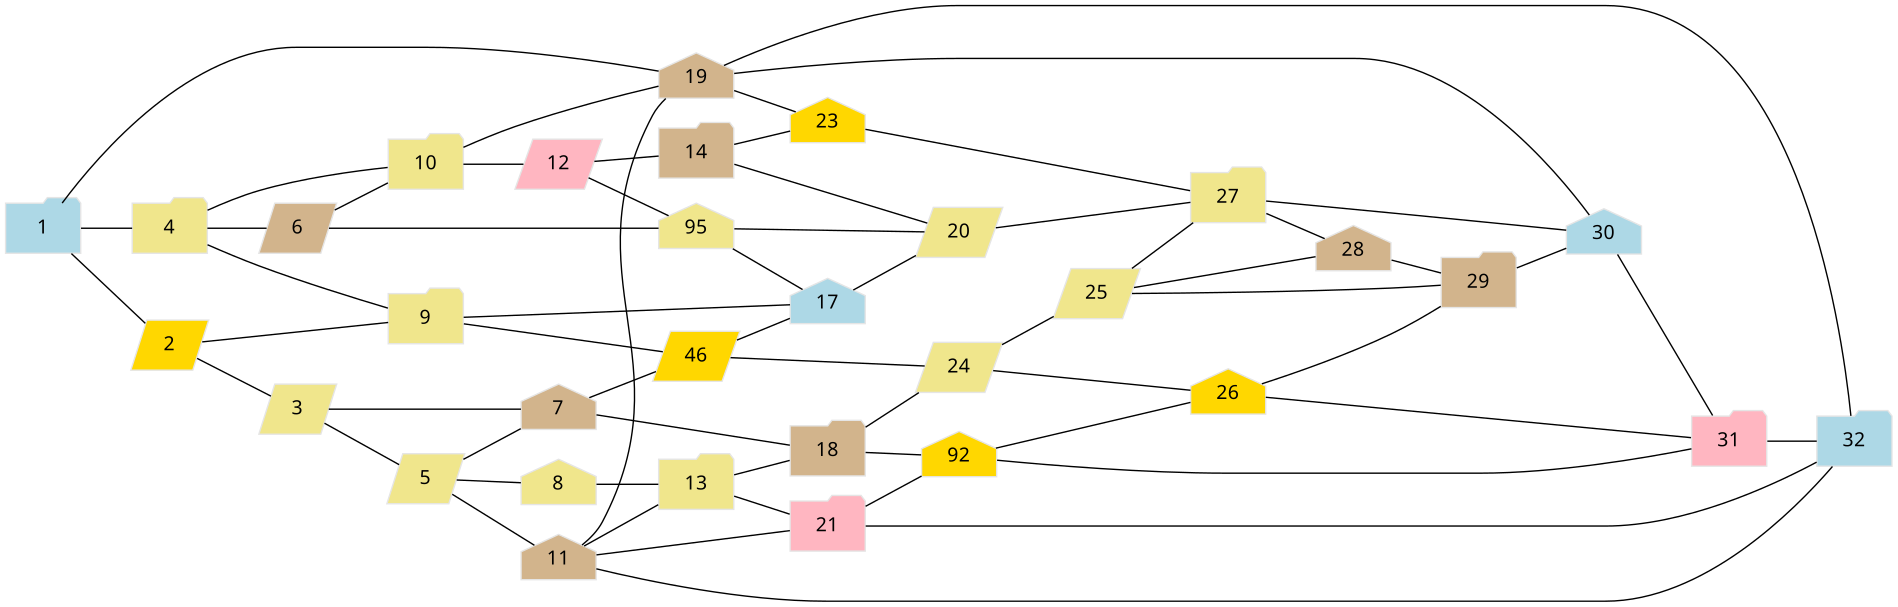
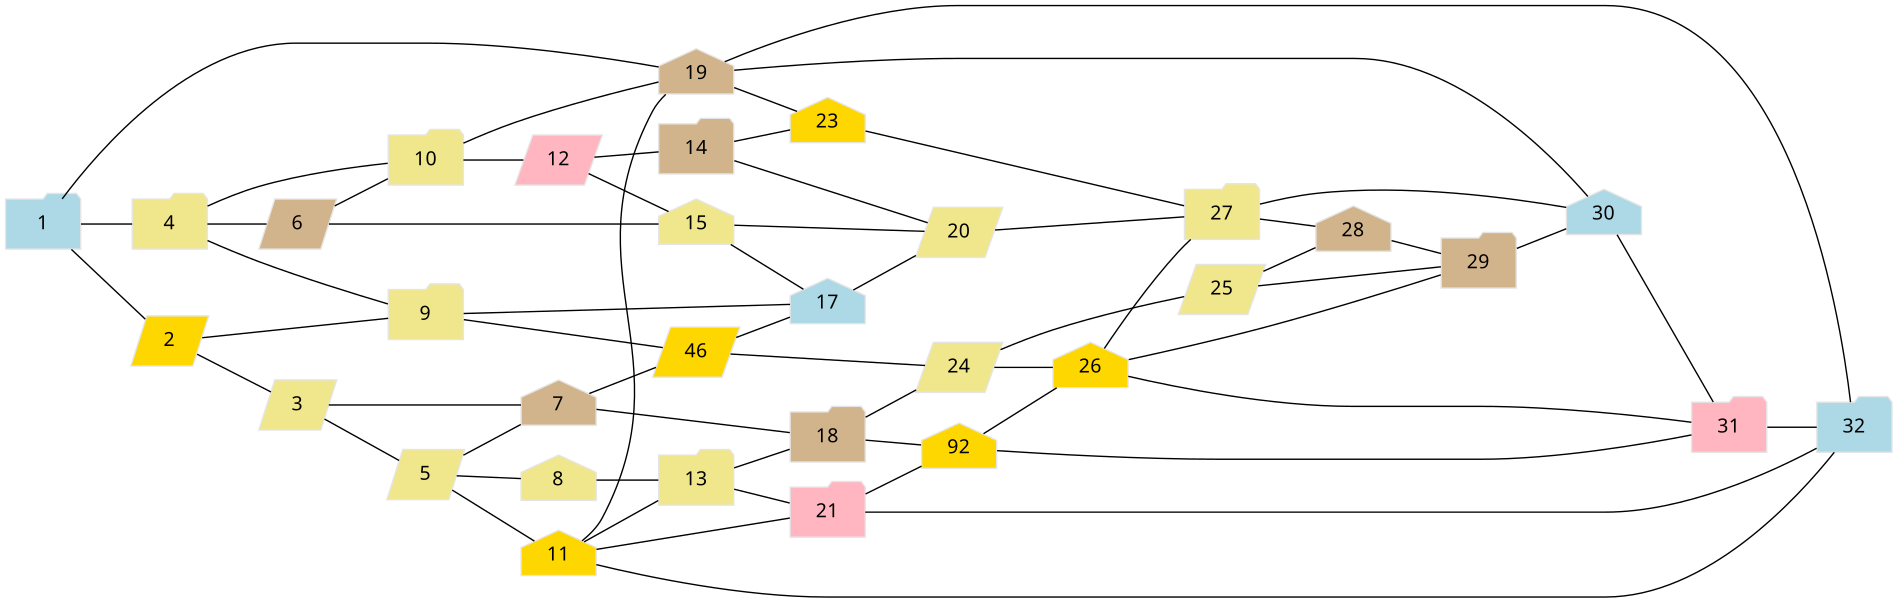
(696, 228) -> (696, 224)
(1163, 246) -> (1145, 292)
(559, 559) -> (559, 555)
